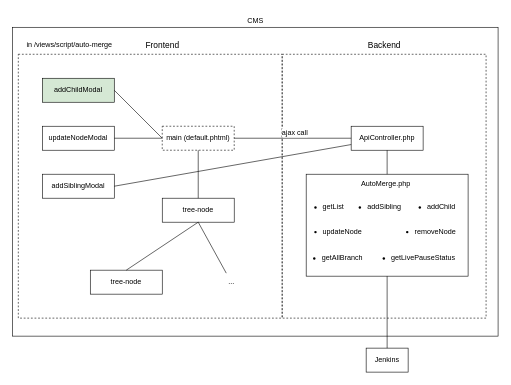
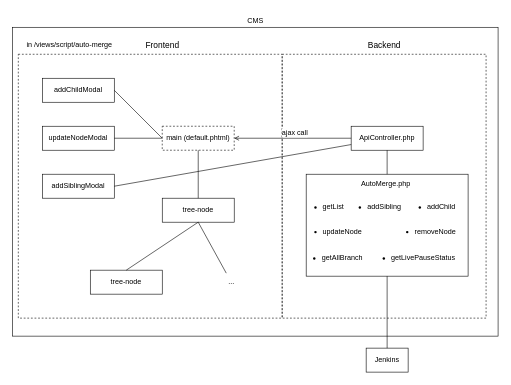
(78, 90) -> (78, 90)
(237, 138) -> (238, 138)
